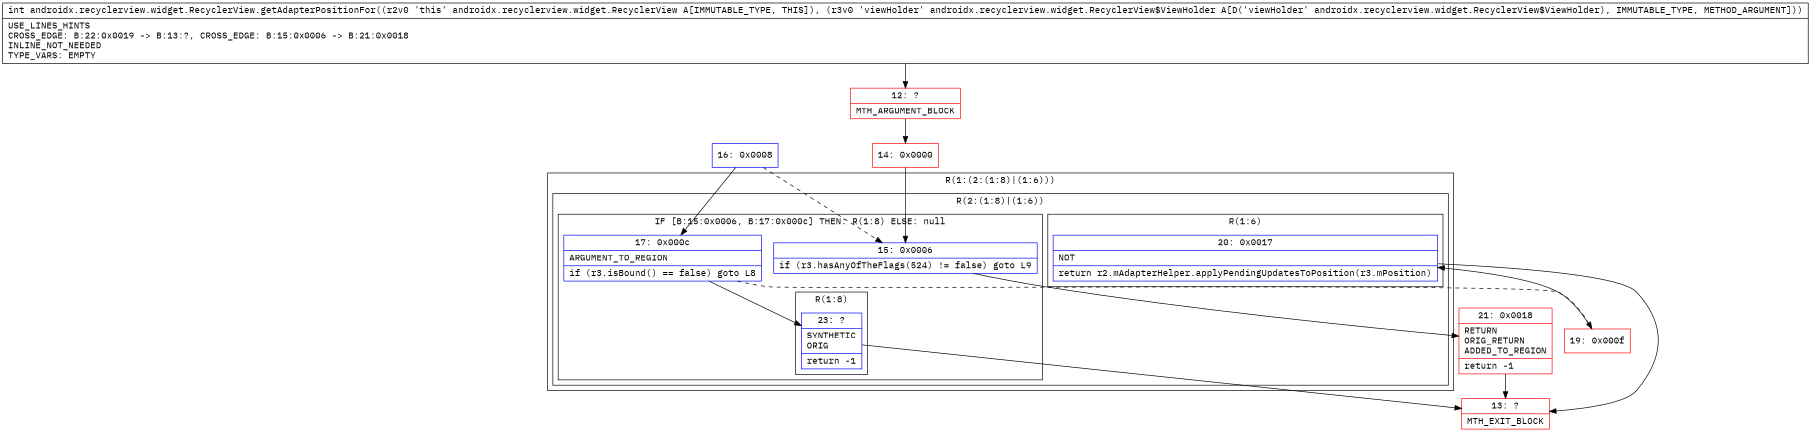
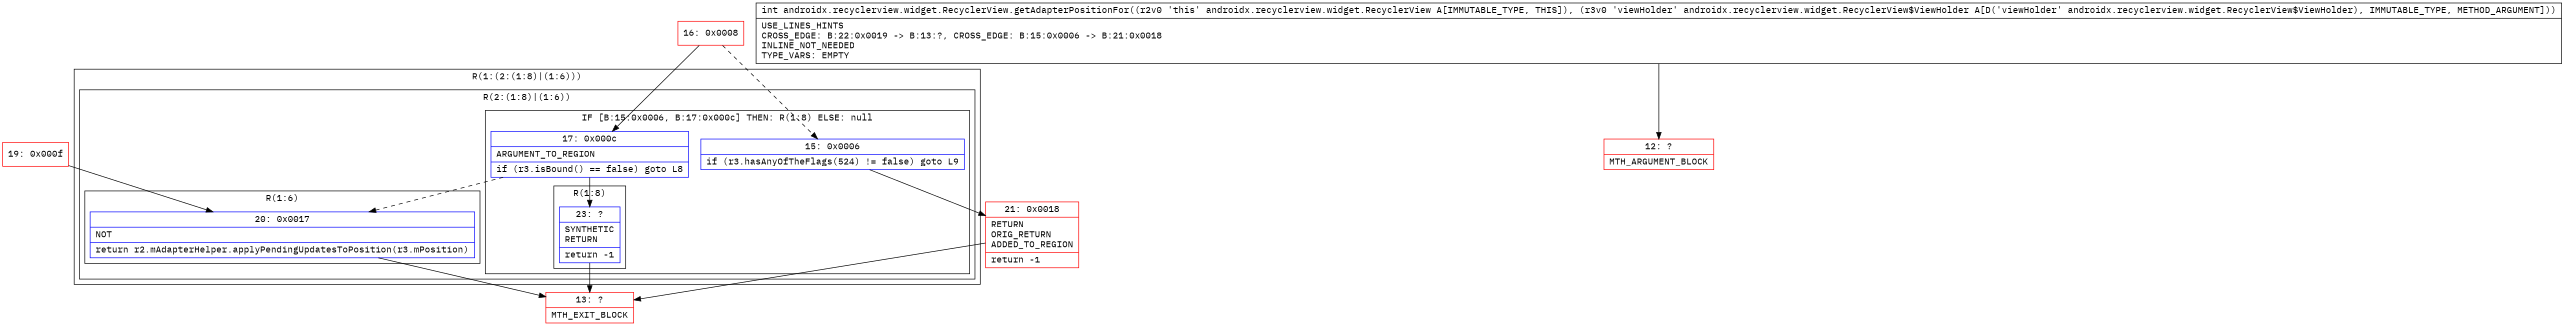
(745, 155) -> (711, 33)
(905, 155) -> none
(1018, 287) -> (433, 195)
(818, 346) -> (581, 240)
